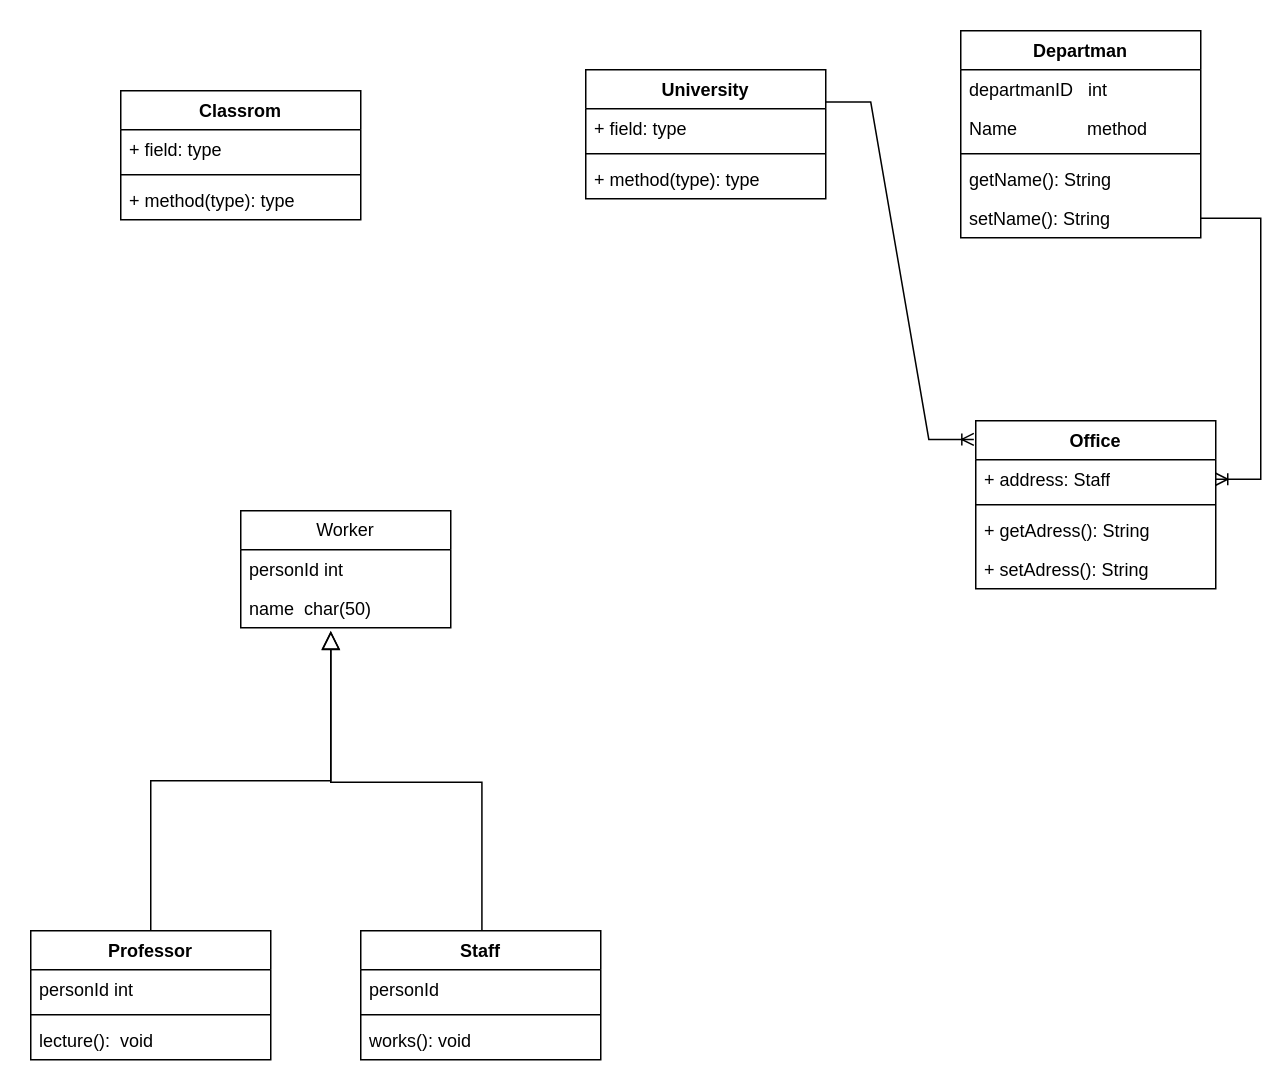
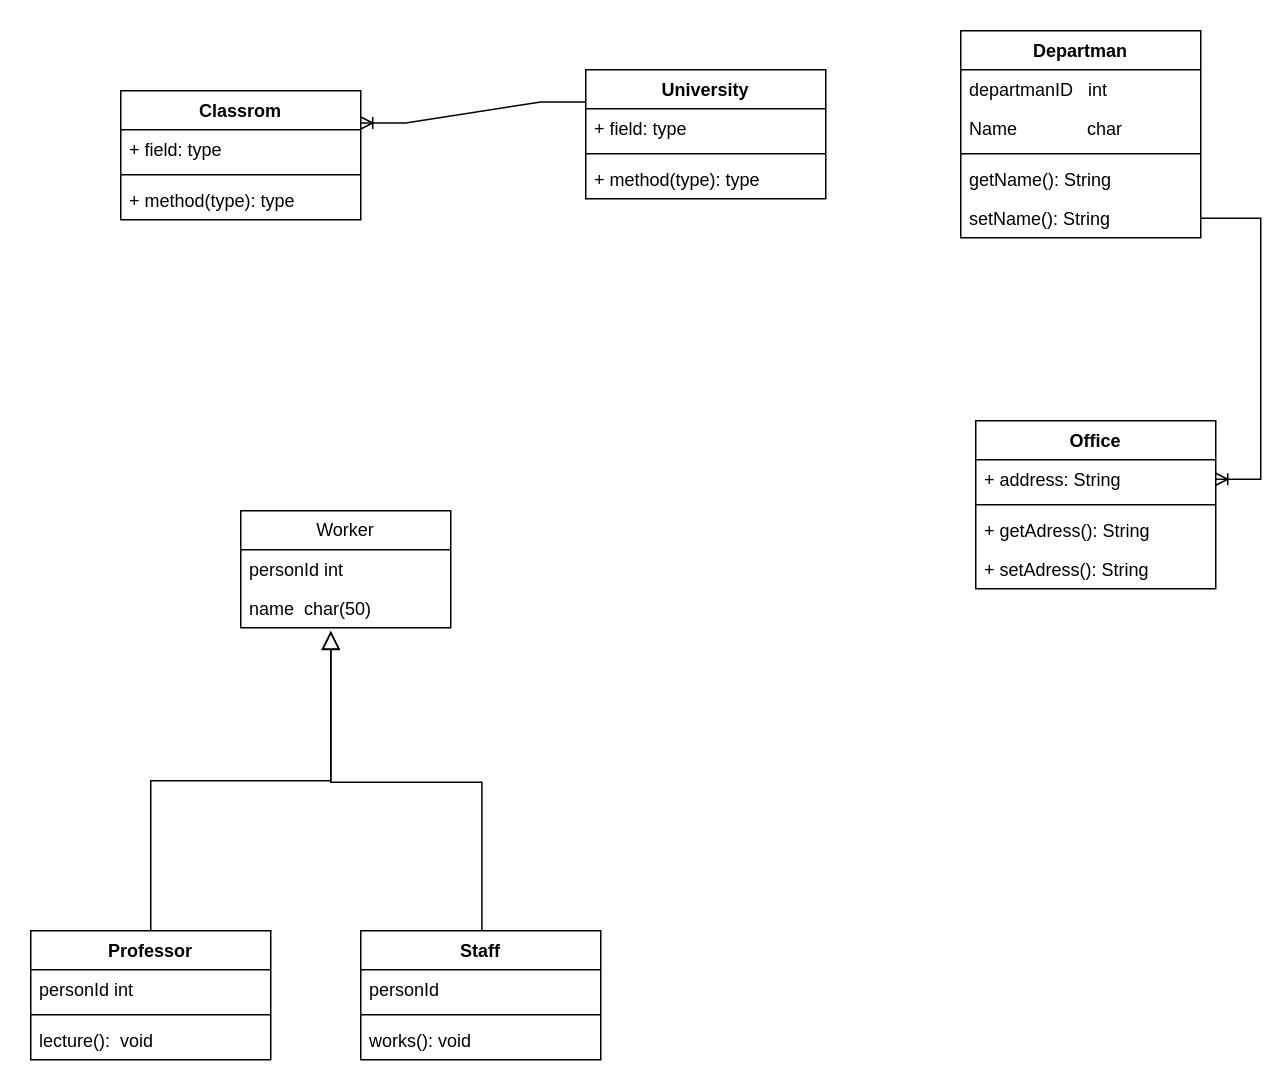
none -> (473, 113)
(1074, 130) -> (1064, 130)
(900, 271) -> none
(1058, 481) -> (1061, 481)
